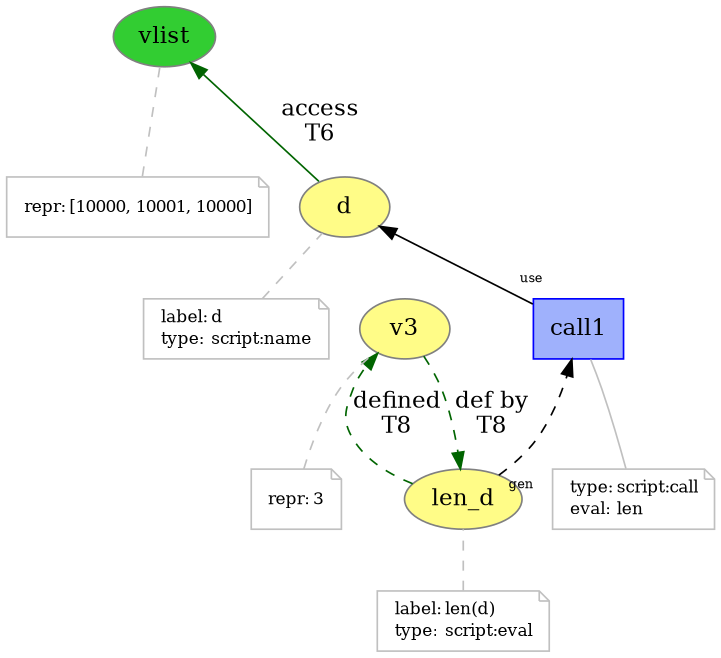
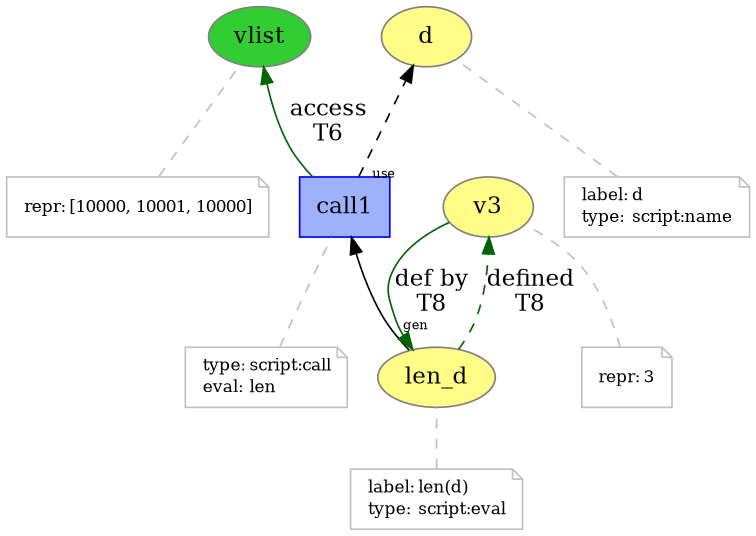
(261, 128) -> (283, 134)
(464, 269) -> (382, 129)
(446, 402) -> (395, 268)
(610, 414) -> (306, 292)
(542, 432) -> (377, 305)
